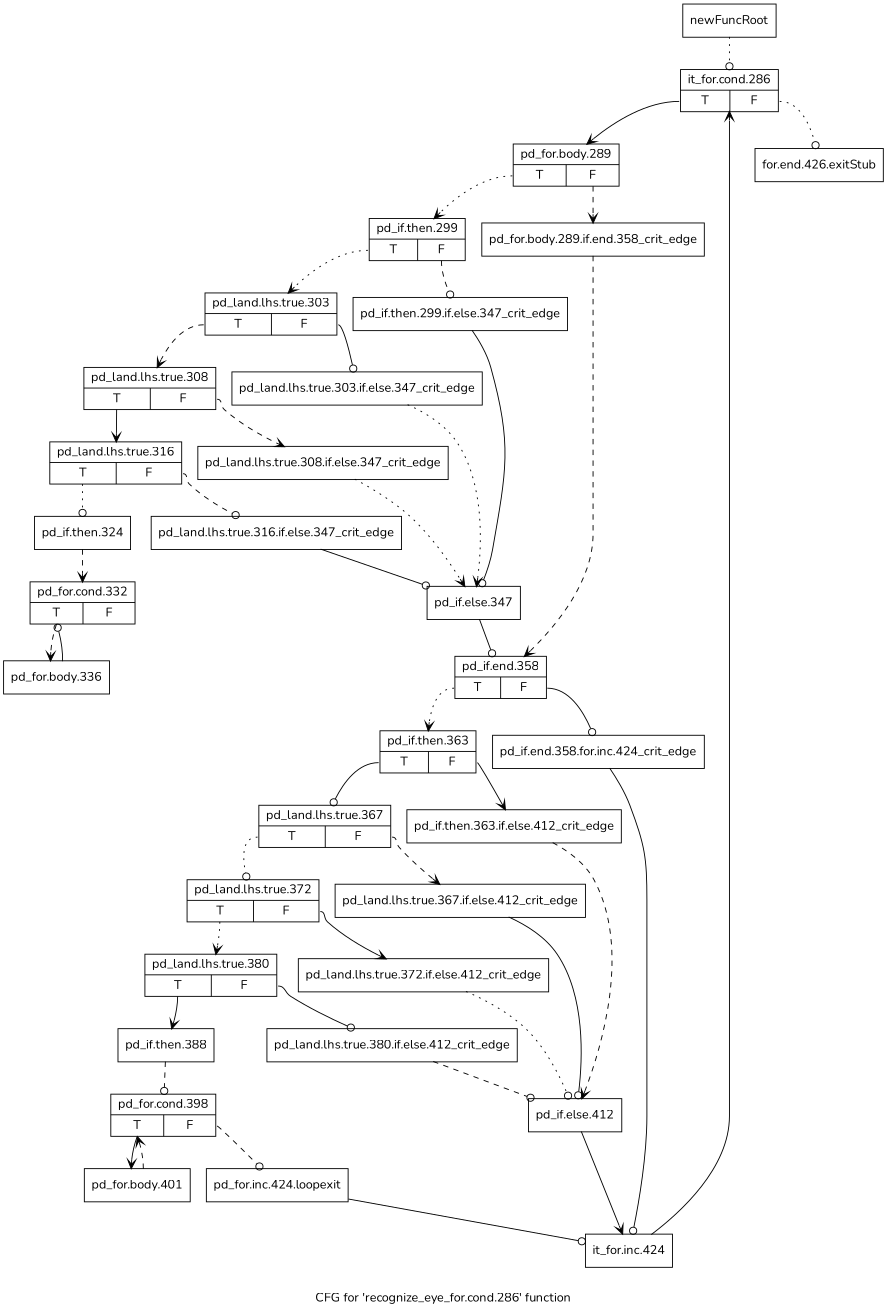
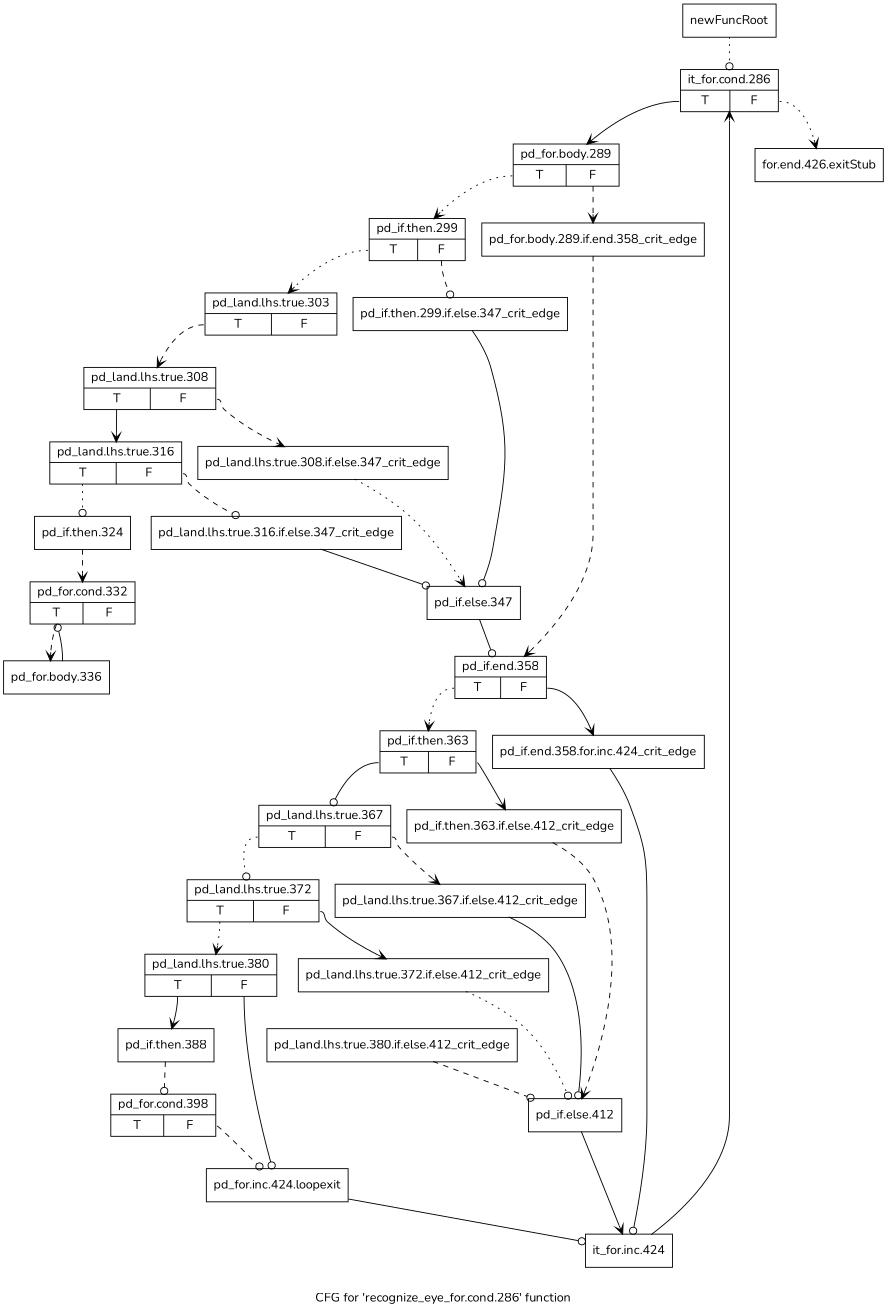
(803, 116) -> (803, 116)
(357, 388) -> none
(574, 702) -> (574, 702)
(311, 1008) -> (252, 1080)
(137, 1185) -> none
